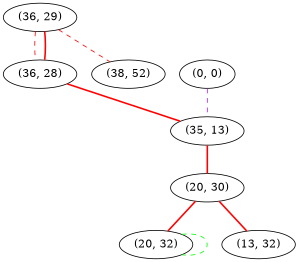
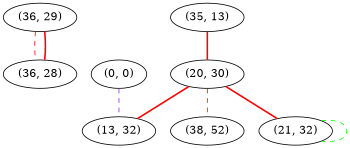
(84, 46) -> (207, 103)
(124, 103) -> none
(207, 103) -> (119, 103)
(156, 245) -> (296, 131)
